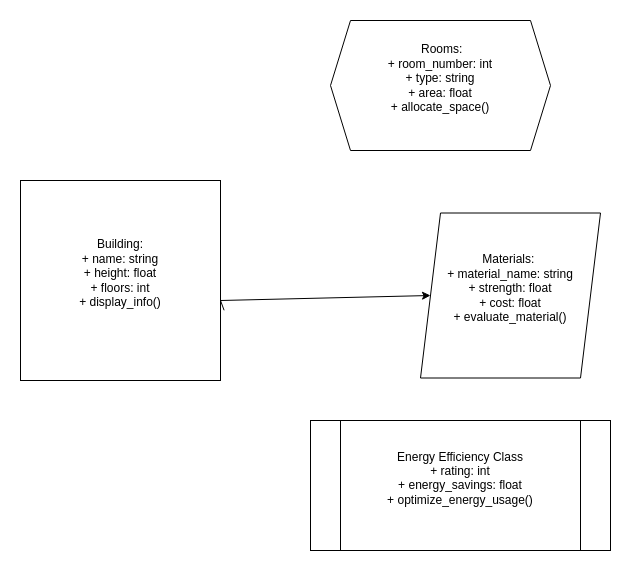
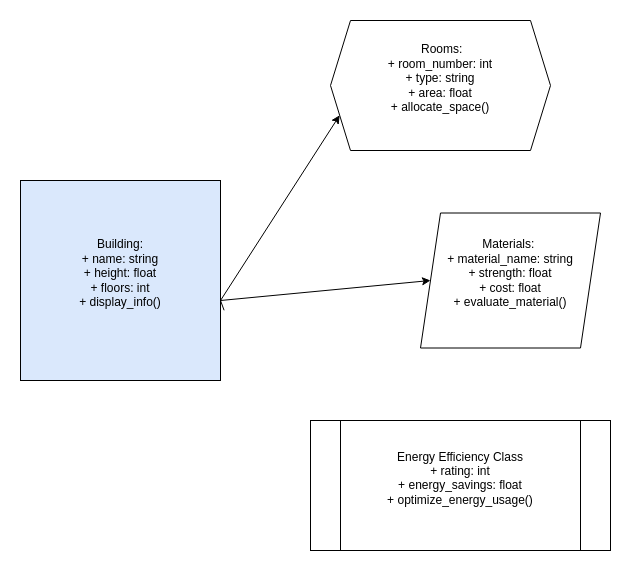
none -> (279, 209)
(121, 281) -> (121, 281)
(511, 296) -> (511, 281)
